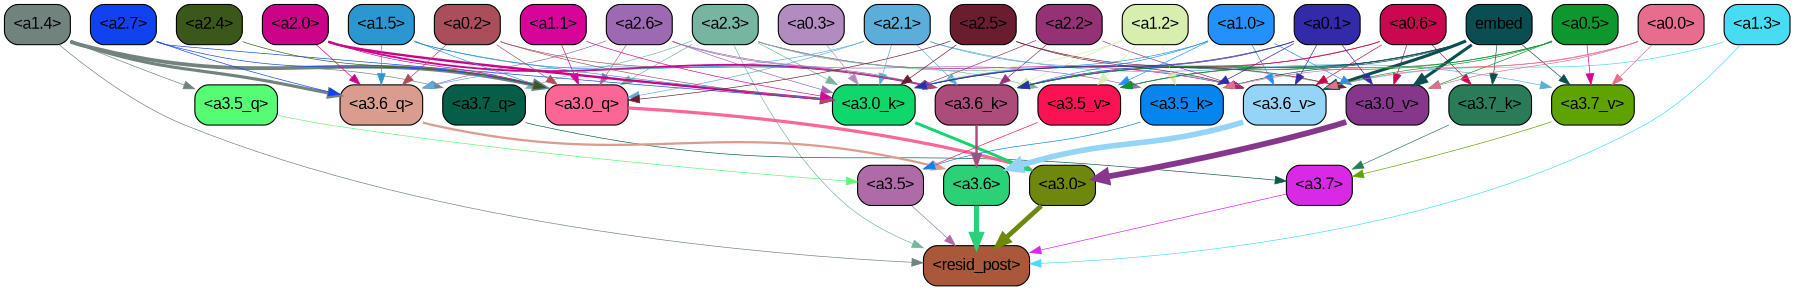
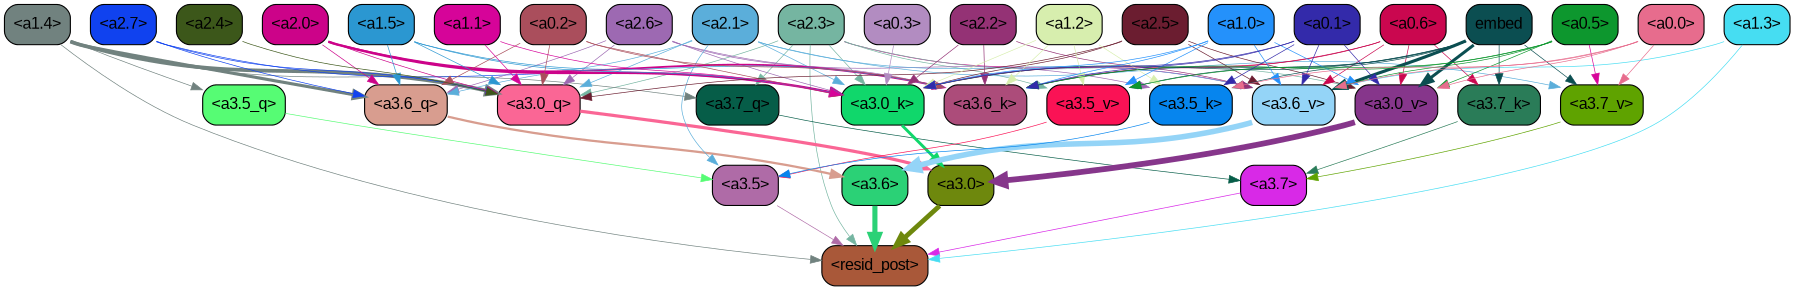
(928, 56) -> (682, 105)
(977, 140) -> none
